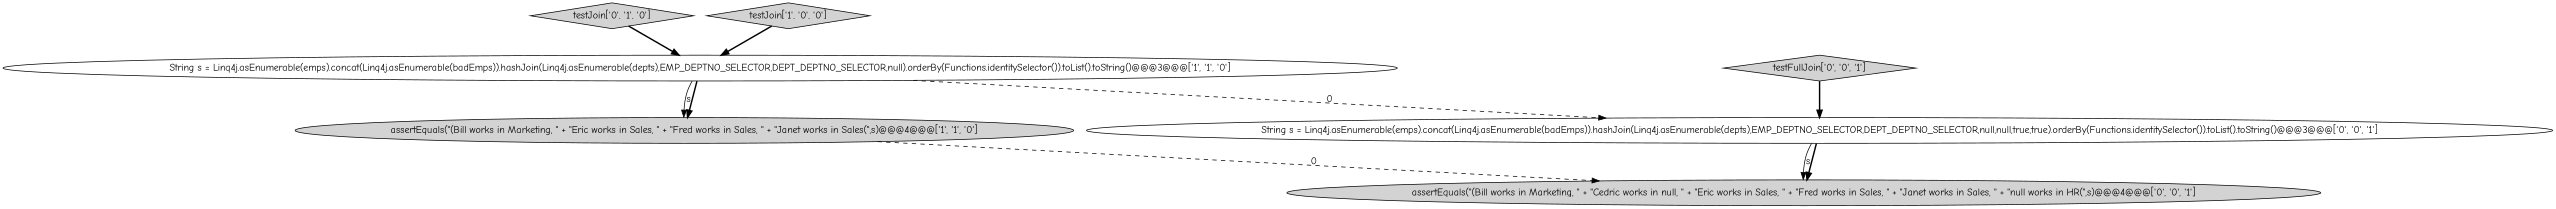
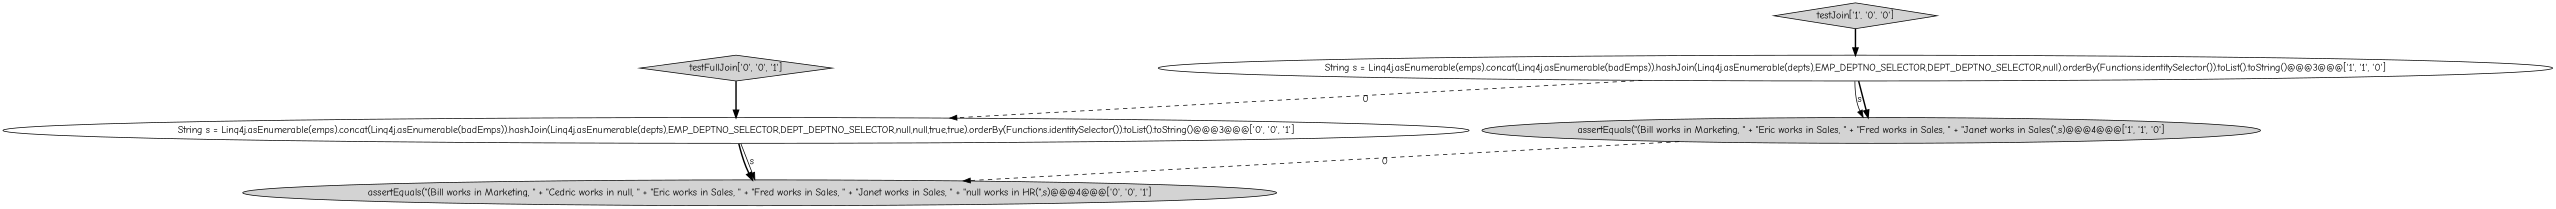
(612, 16) -> none
